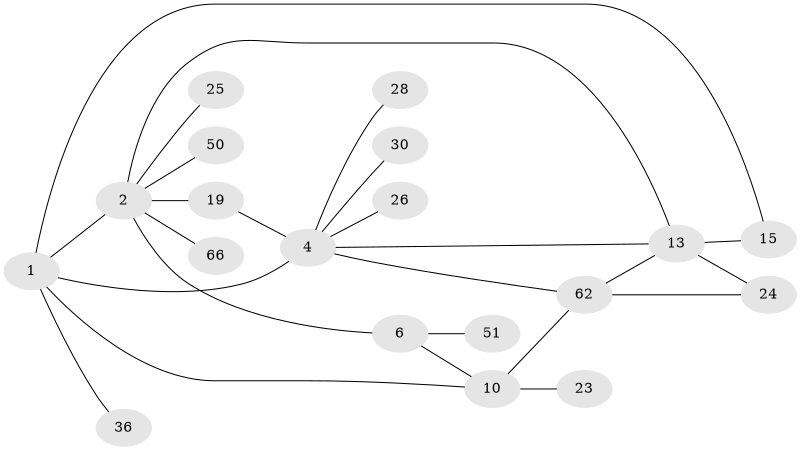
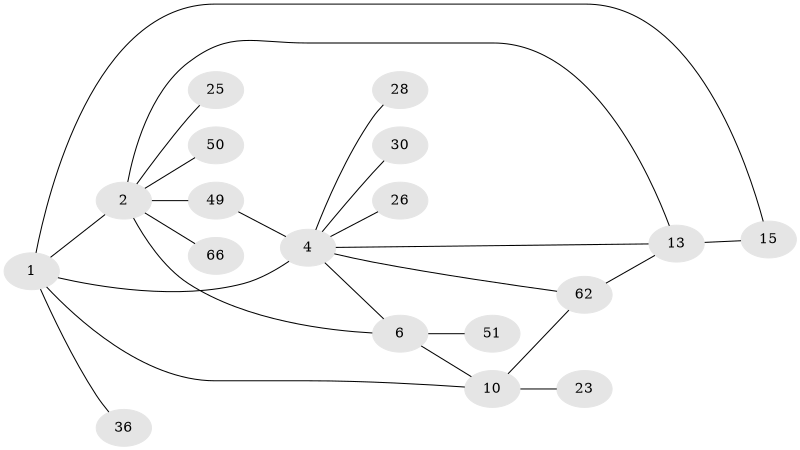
(216, 201) -> (216, 201)
none -> (354, 291)
(769, 295) -> none
